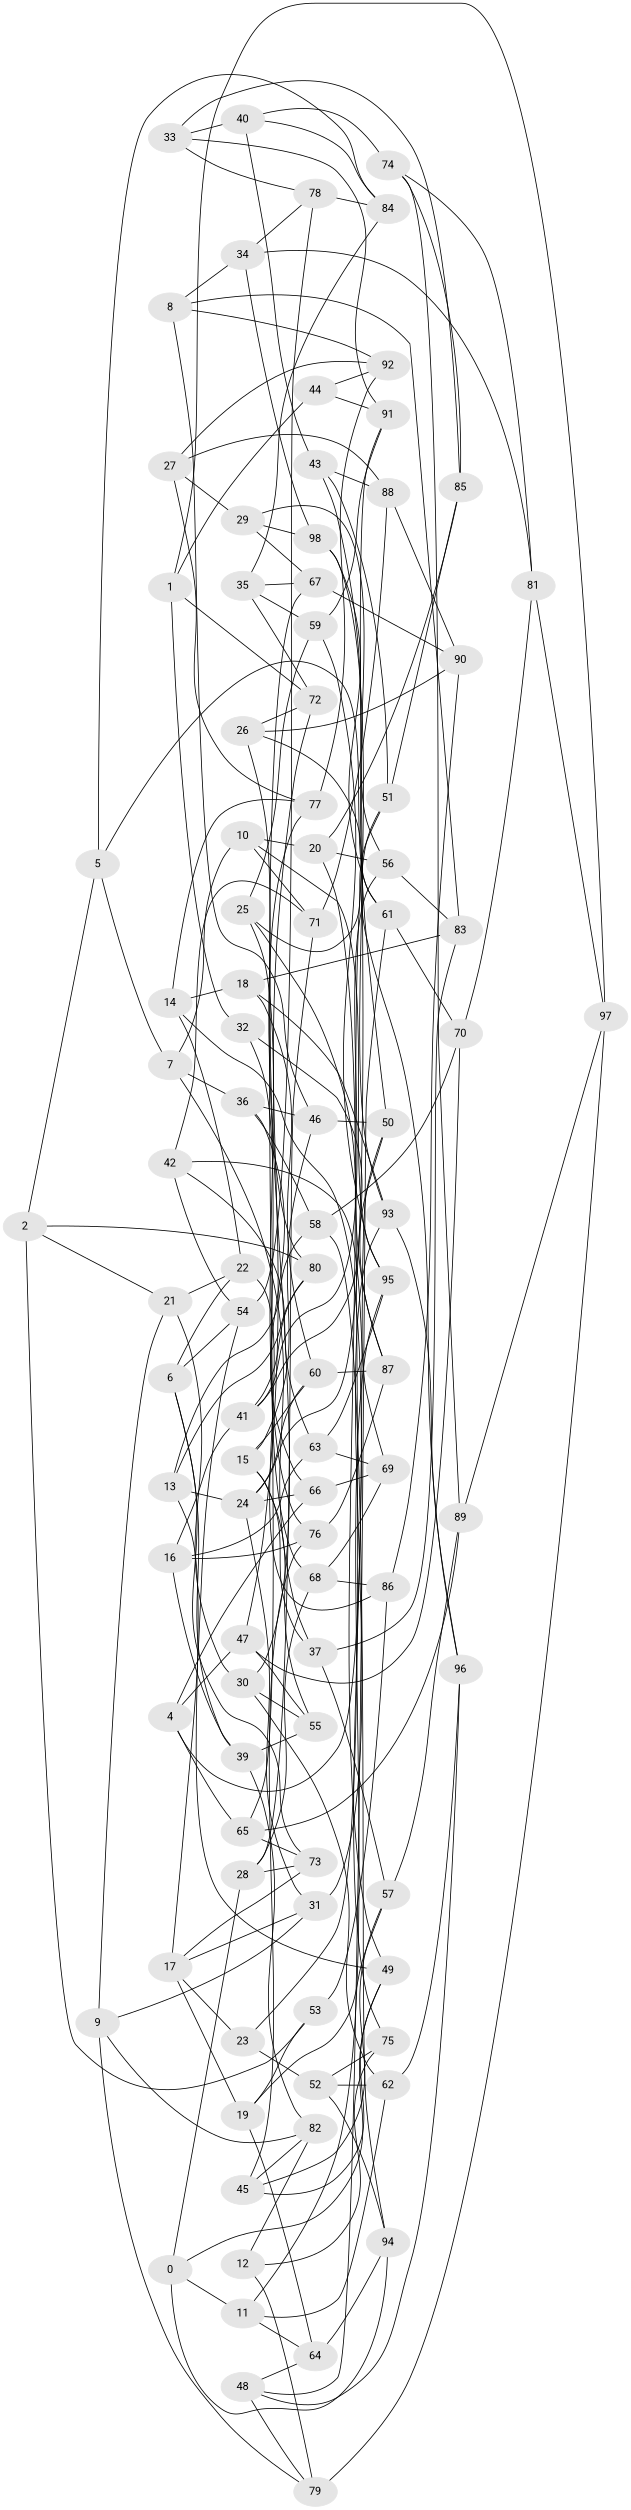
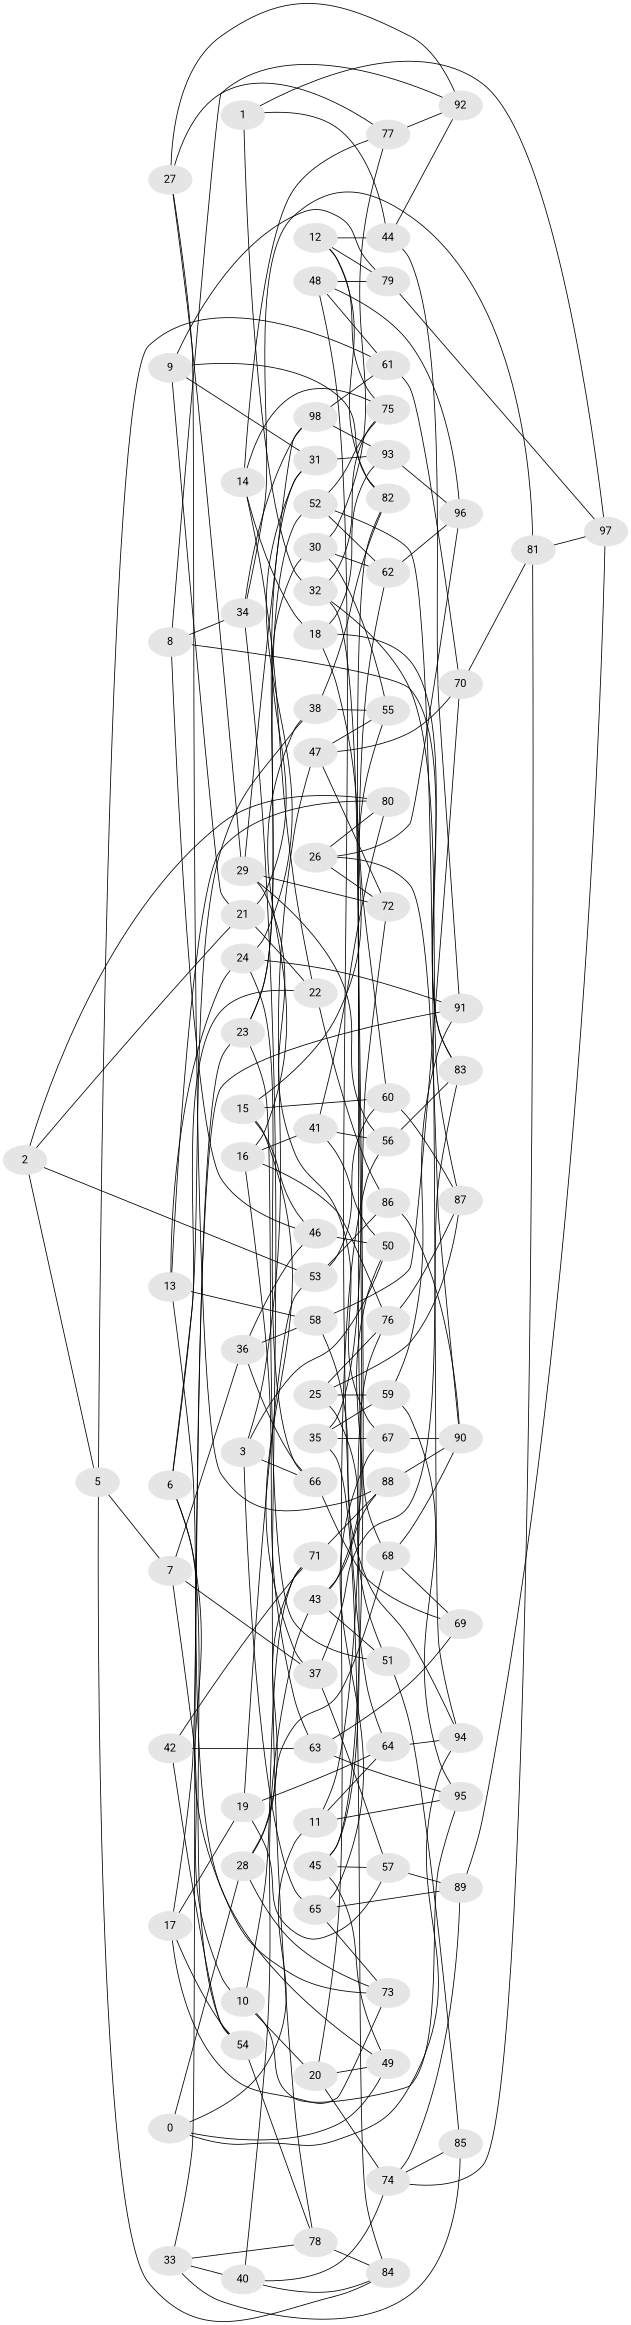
none -> (350, 238)
none -> (352, 501)
(243, 644) -> (316, 889)
(408, 676) -> (352, 2128)
(347, 1221) -> none
(280, 1439) -> (352, 1171)
(345, 1582) -> (428, 1502)
(170, 1717) -> (243, 1452)
(243, 1758) -> (316, 709)
(243, 1937) -> (272, 745)
